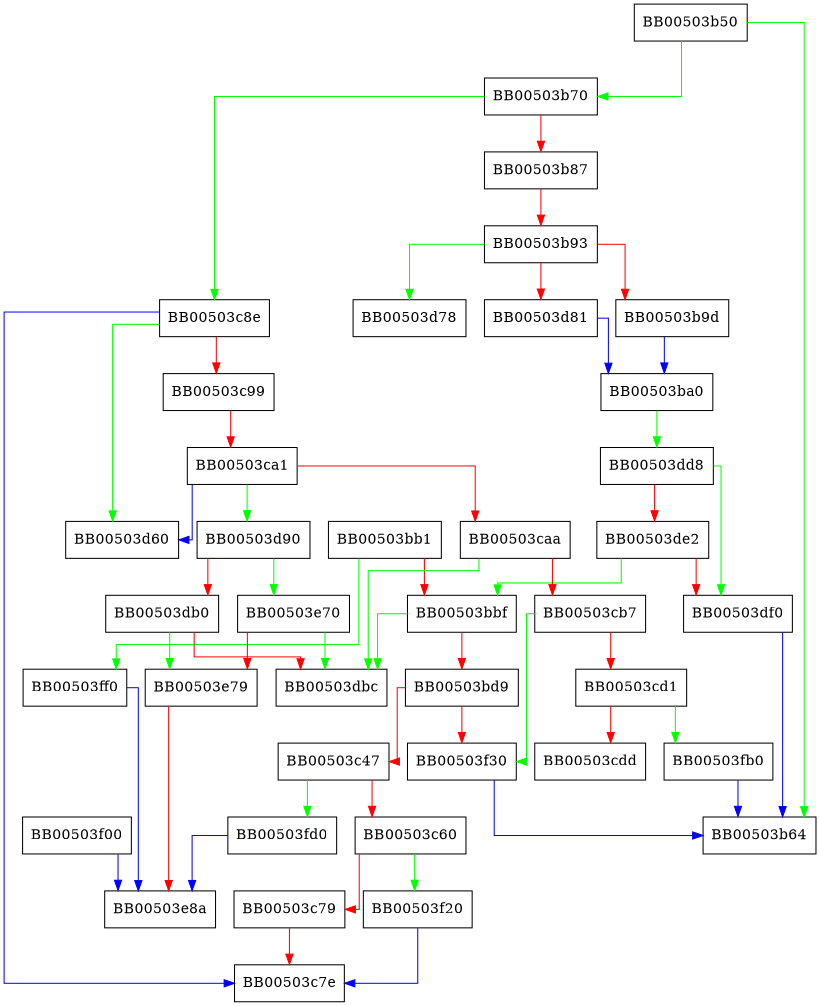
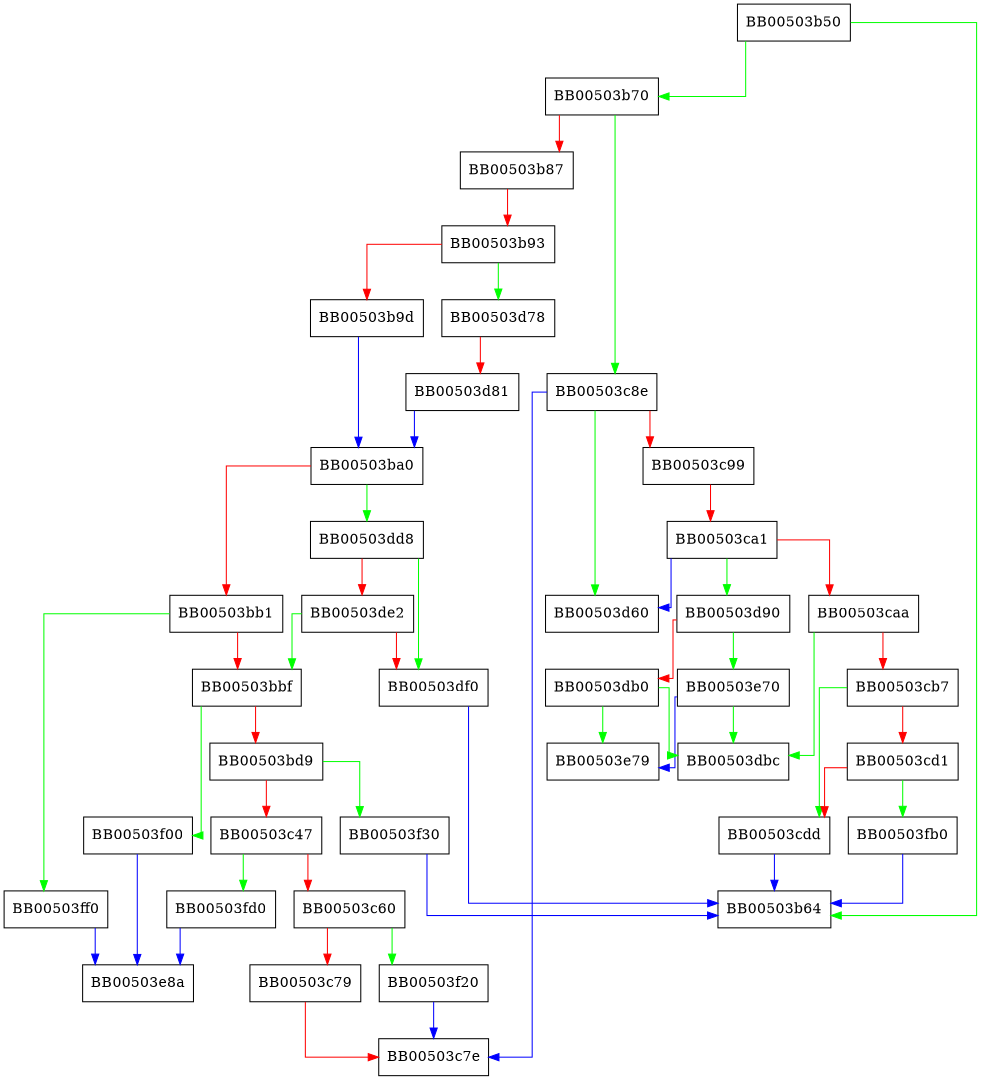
(541, 276) -> (480, 350)
none -> (226, 483)
(378, 622) -> (201, 771)
(247, 645) -> (675, 734)
(236, 657) -> (669, 717)
(527, 684) -> (819, 759)
(462, 719) -> (360, 766)
(169, 793) -> none
none -> (774, 867)
